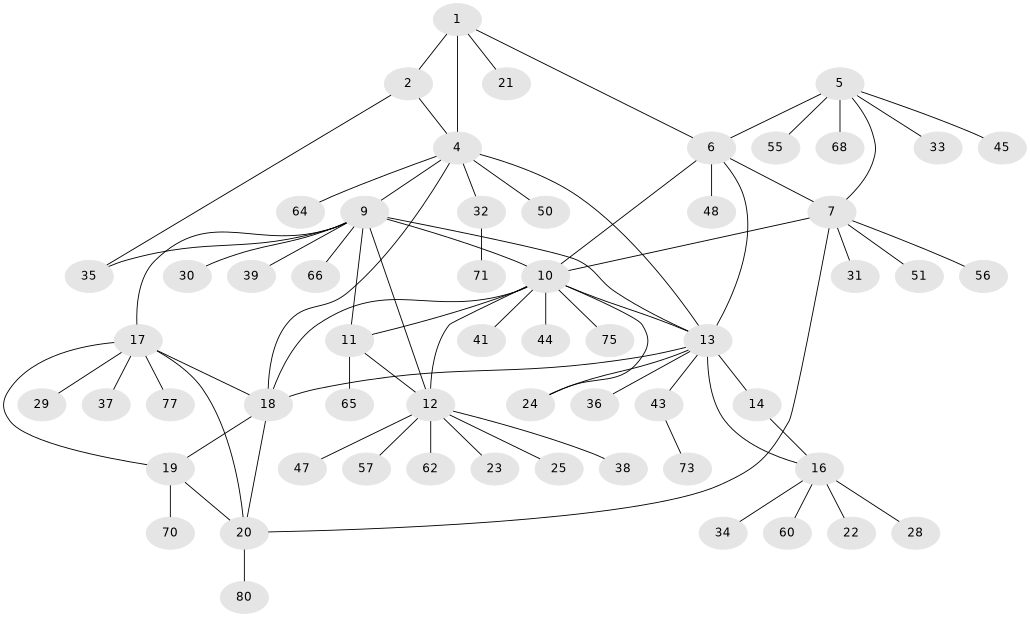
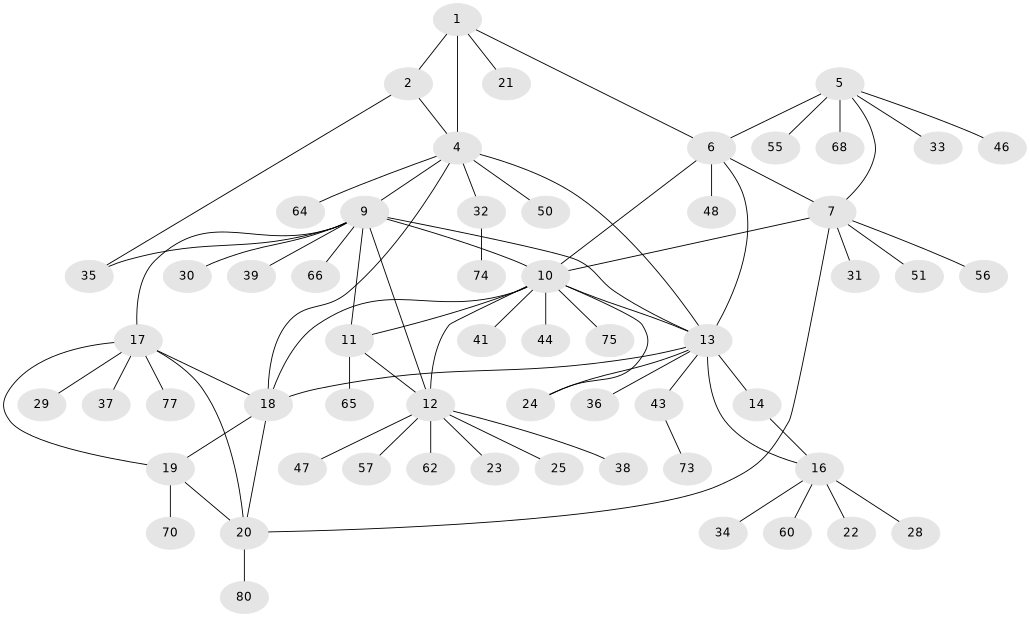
(1002, 148) -> (1002, 148)
(482, 276) -> (482, 276)
